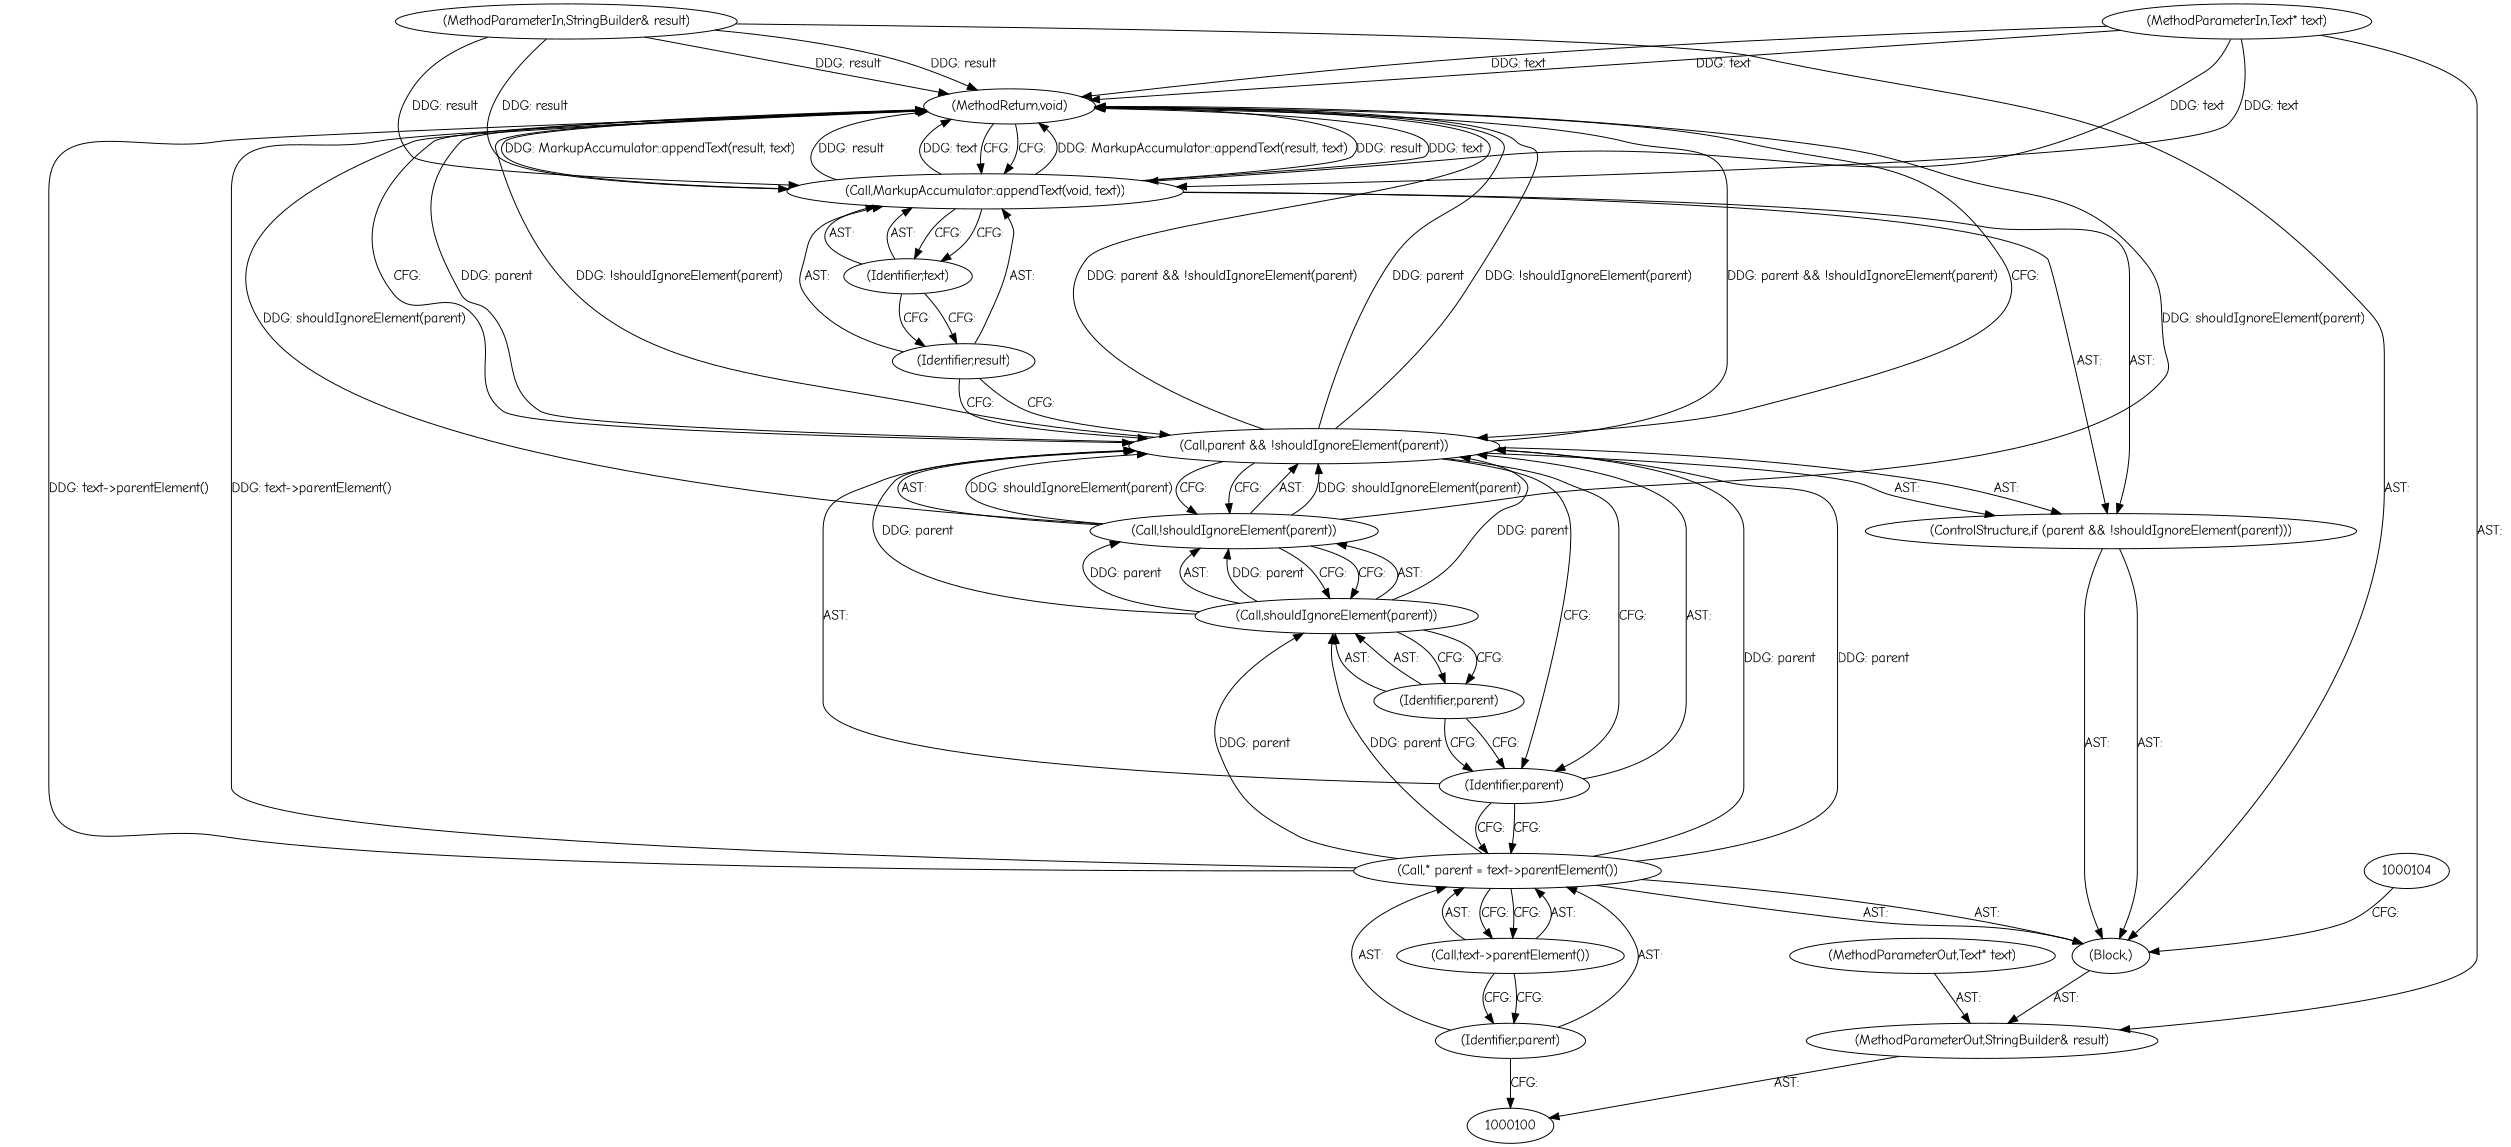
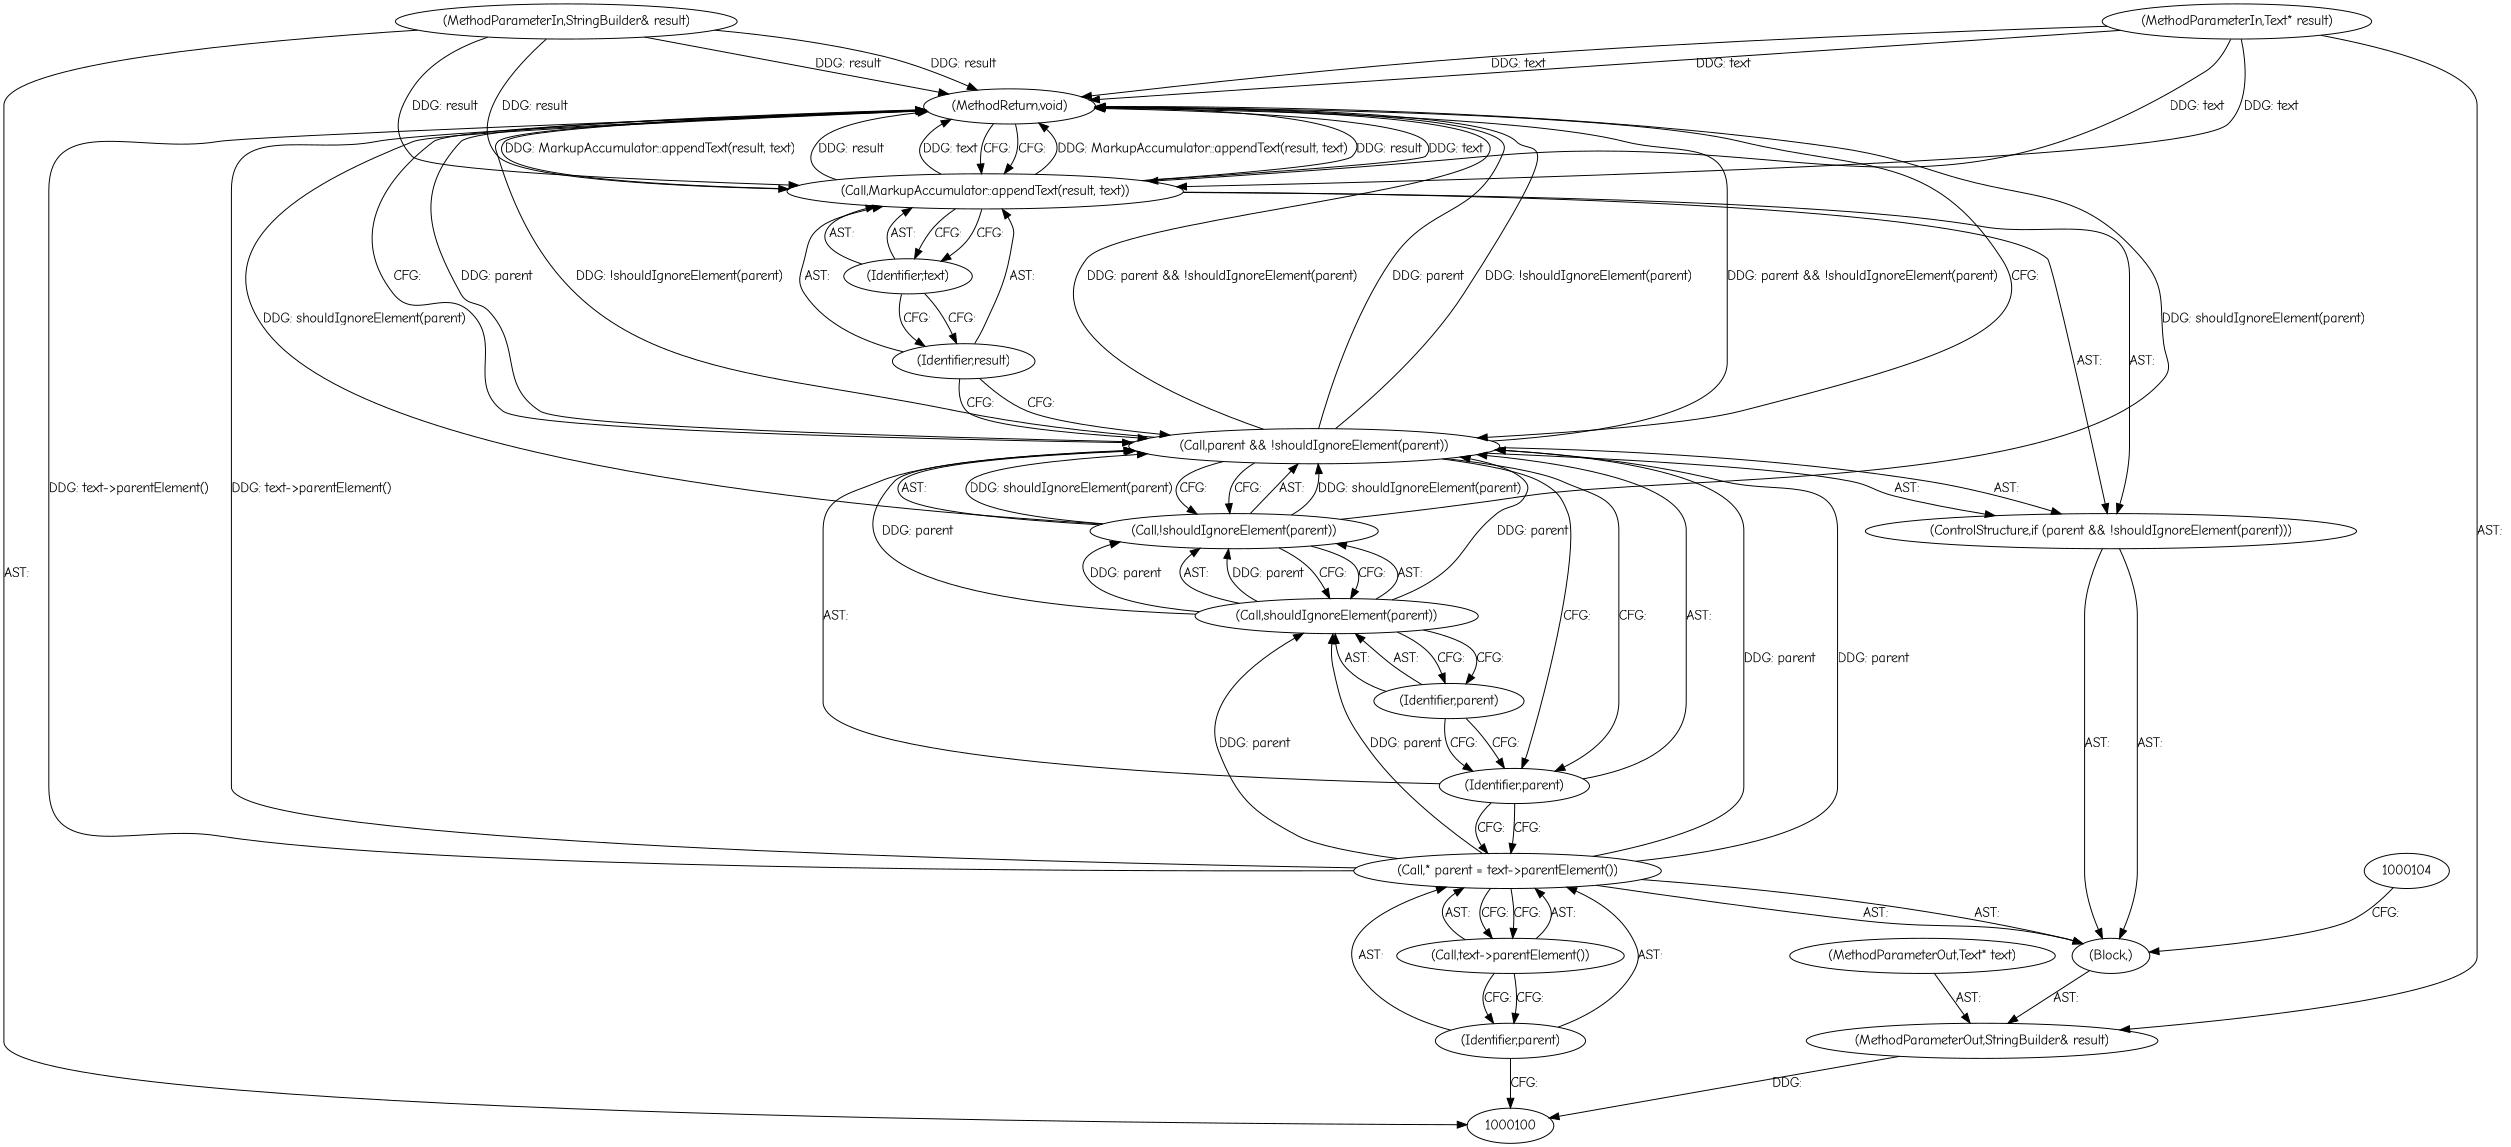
(2237, 21) -> (2237, 21)
(1935, 90) -> (48, 1063)
(985, 191) -> (985, 191)
(1789, 1083) -> (1789, 1083)
